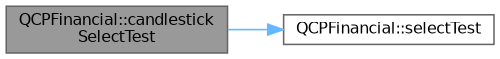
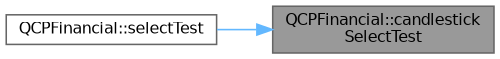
(248, 30) -> (237, 30)
